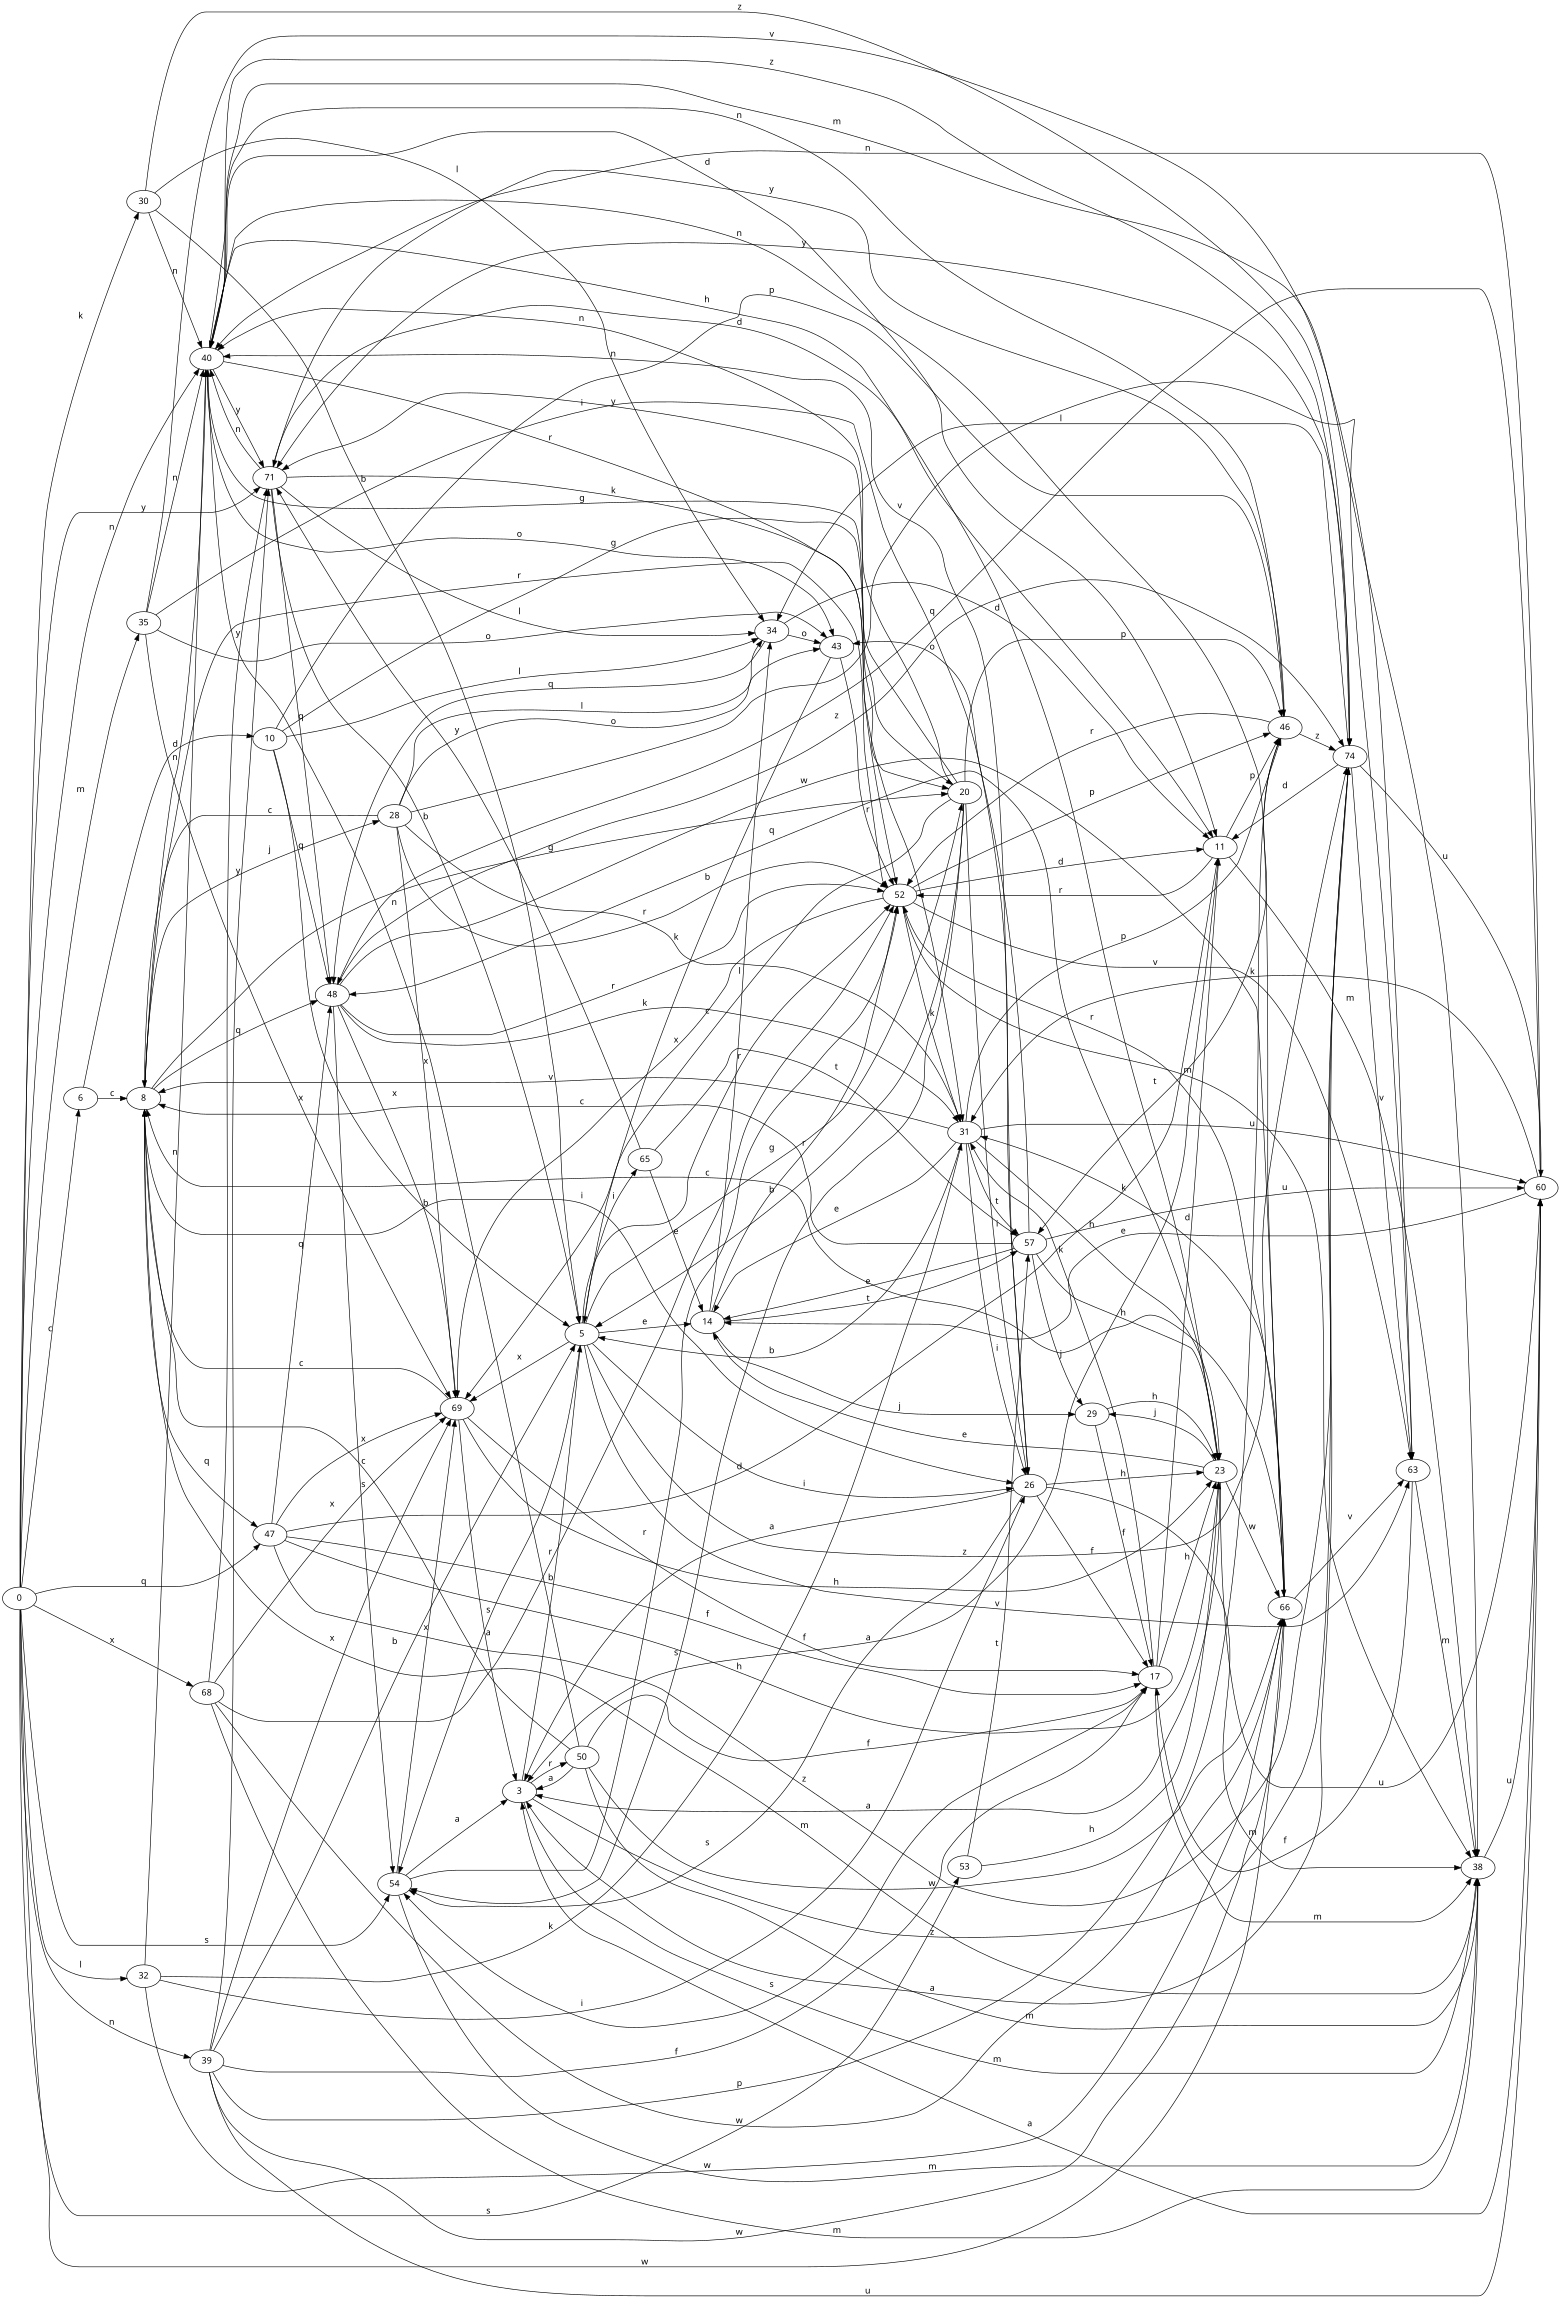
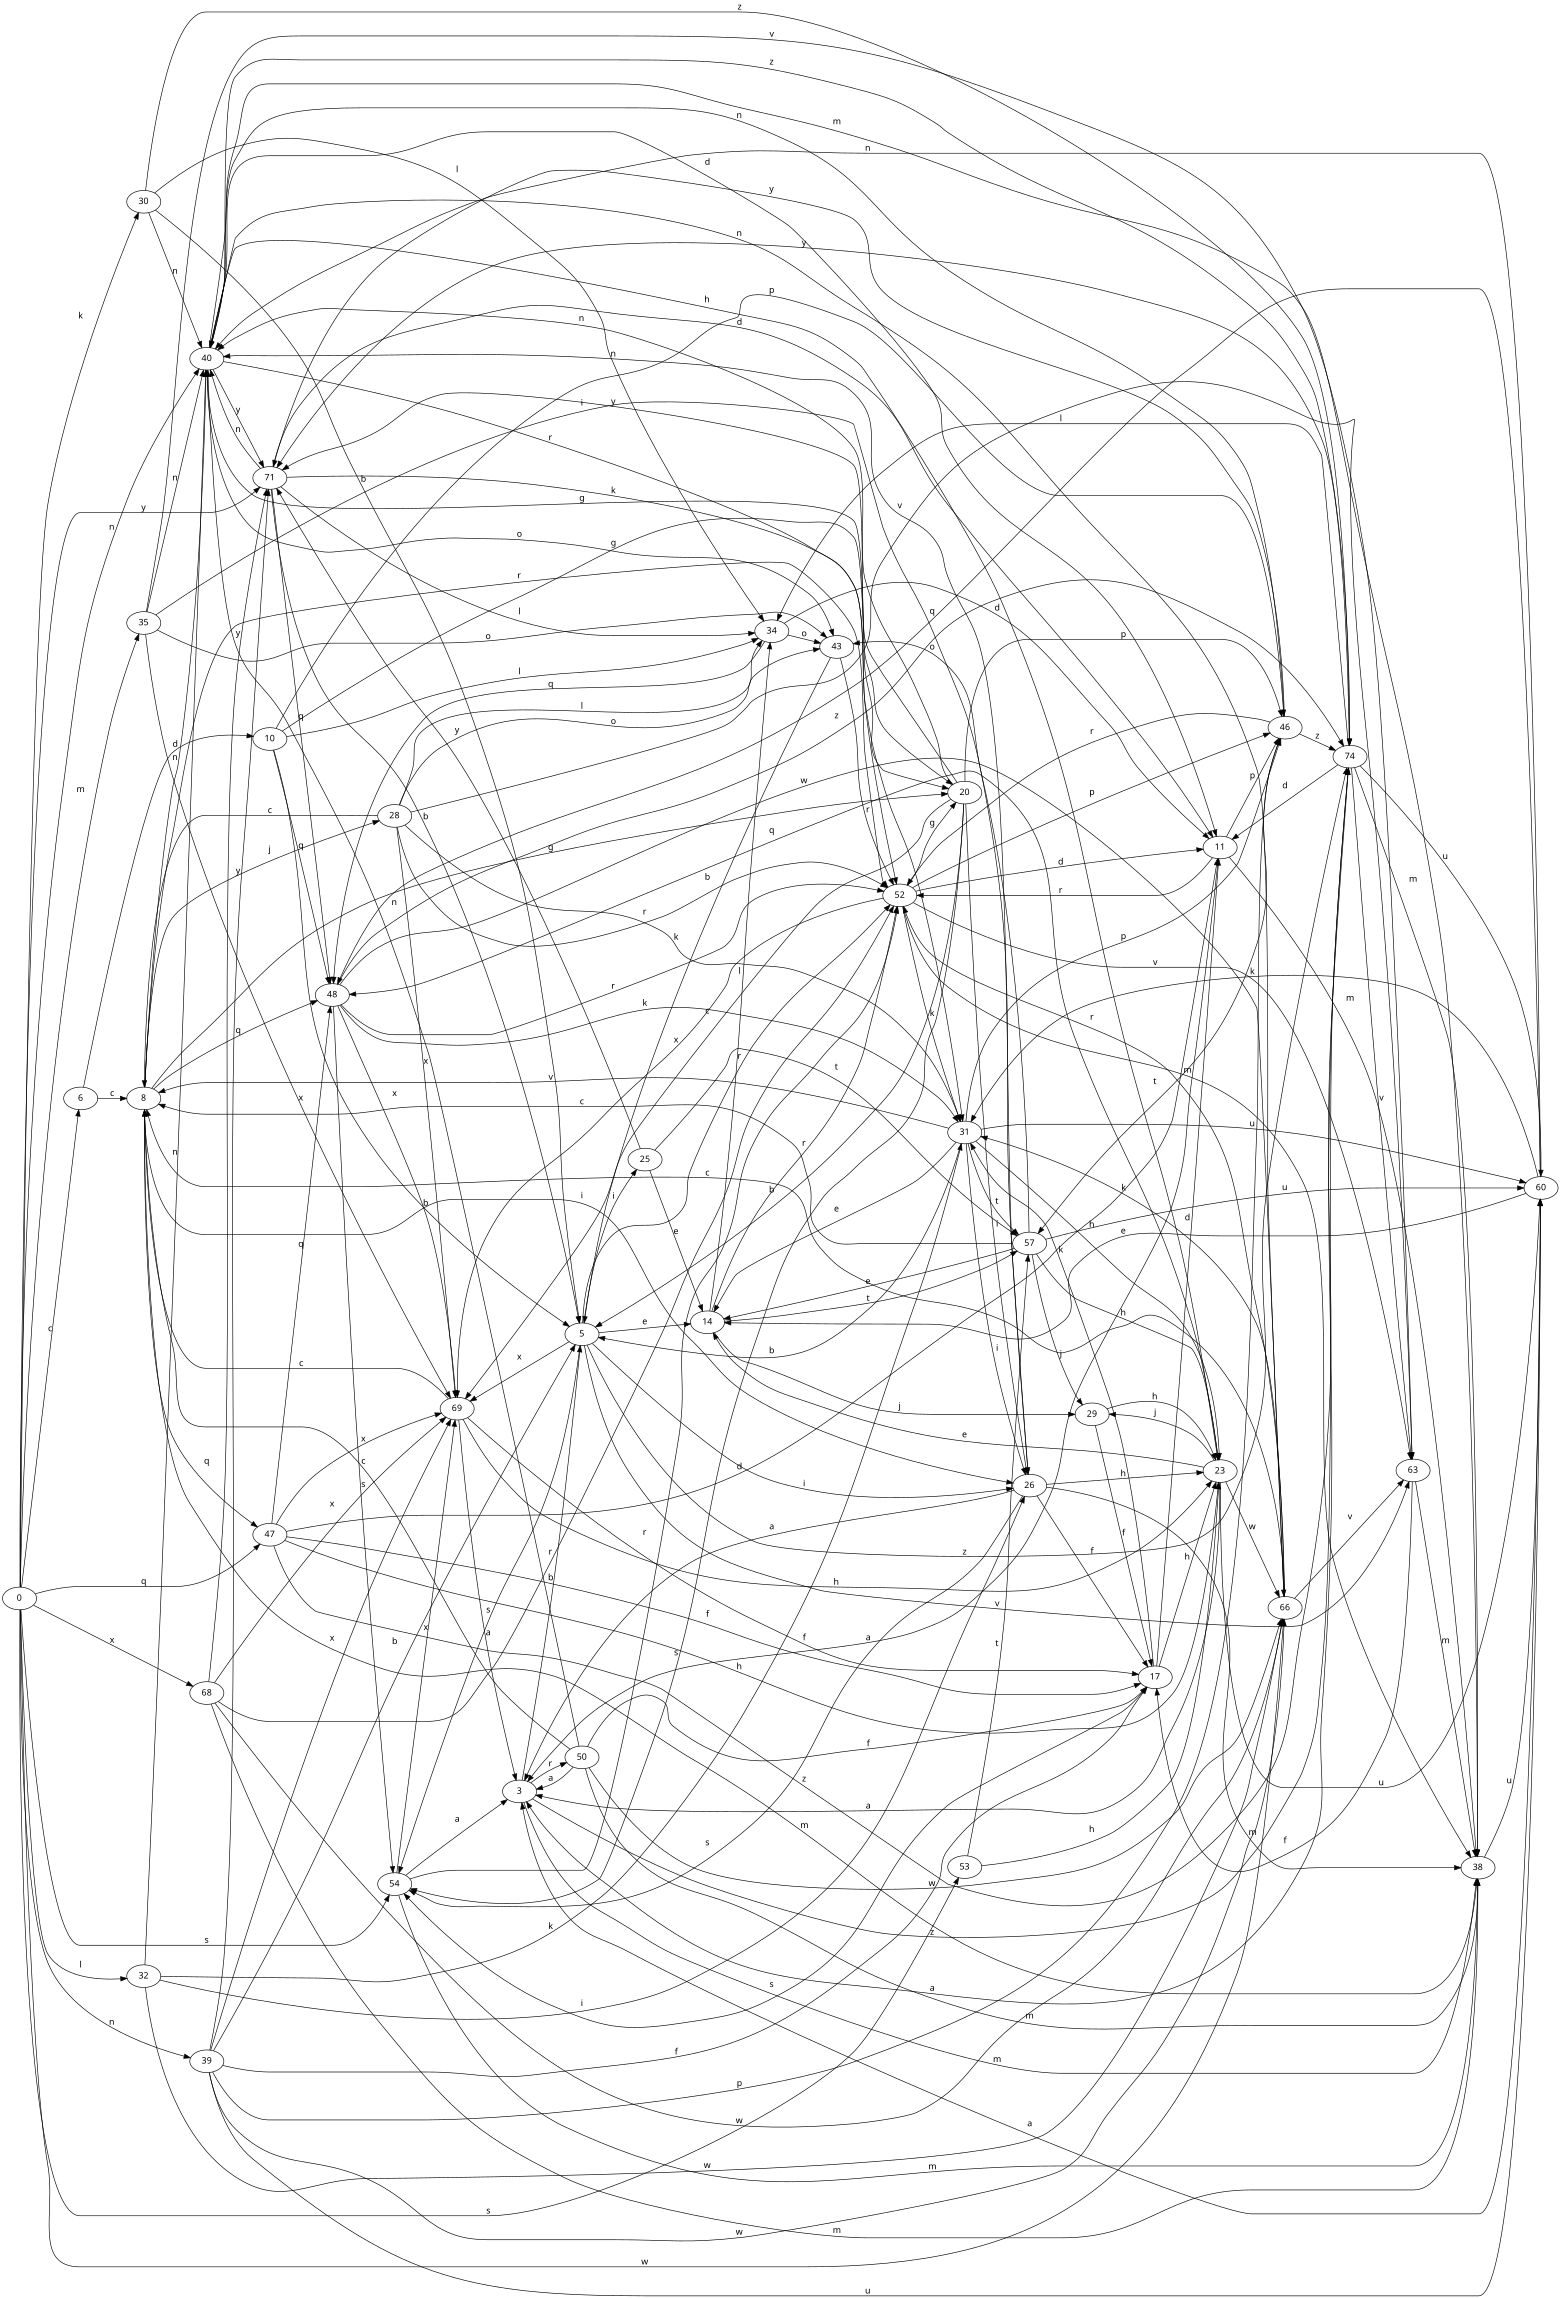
(837, 1115) -> (927, 844)
(645, 1160) -> (645, 1160)
(1234, 1918) -> (1471, 1328)
